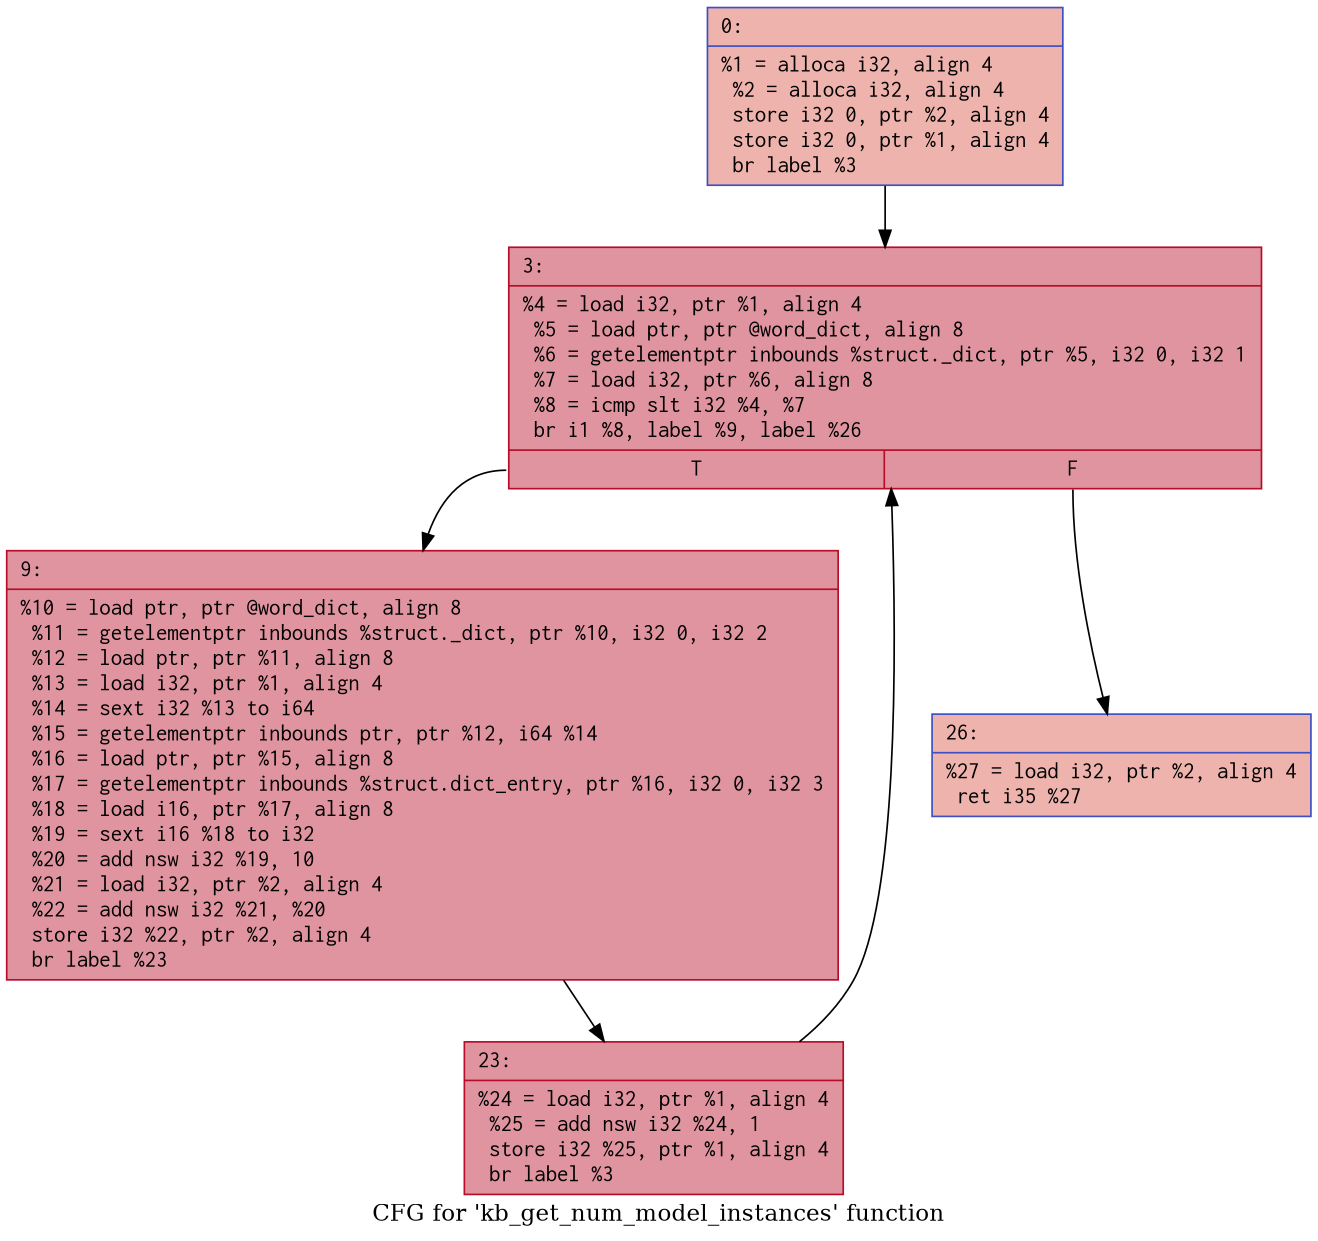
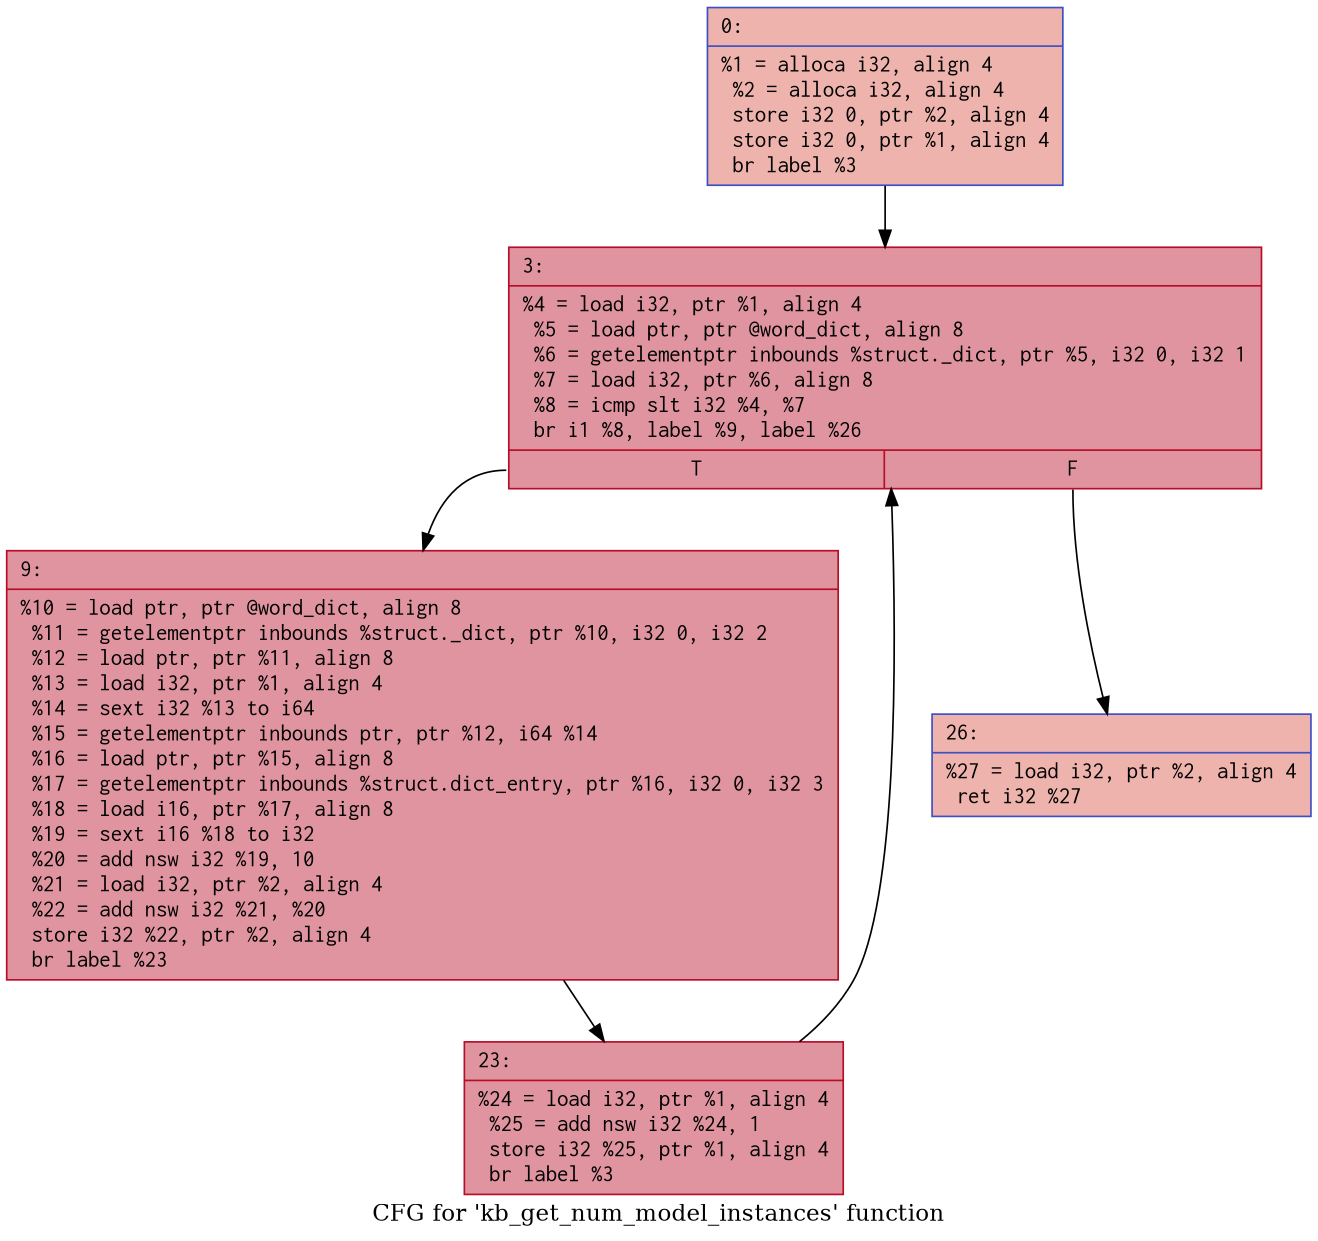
(1014, 796) -> (1014, 796)
